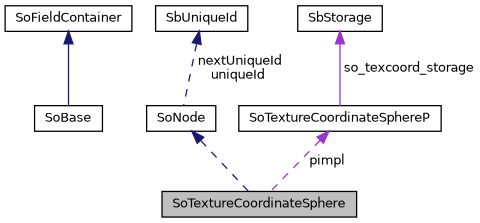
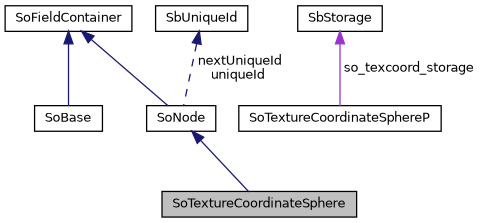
none -> (130, 73)
(225, 166) -> (225, 166)
(295, 166) -> none
